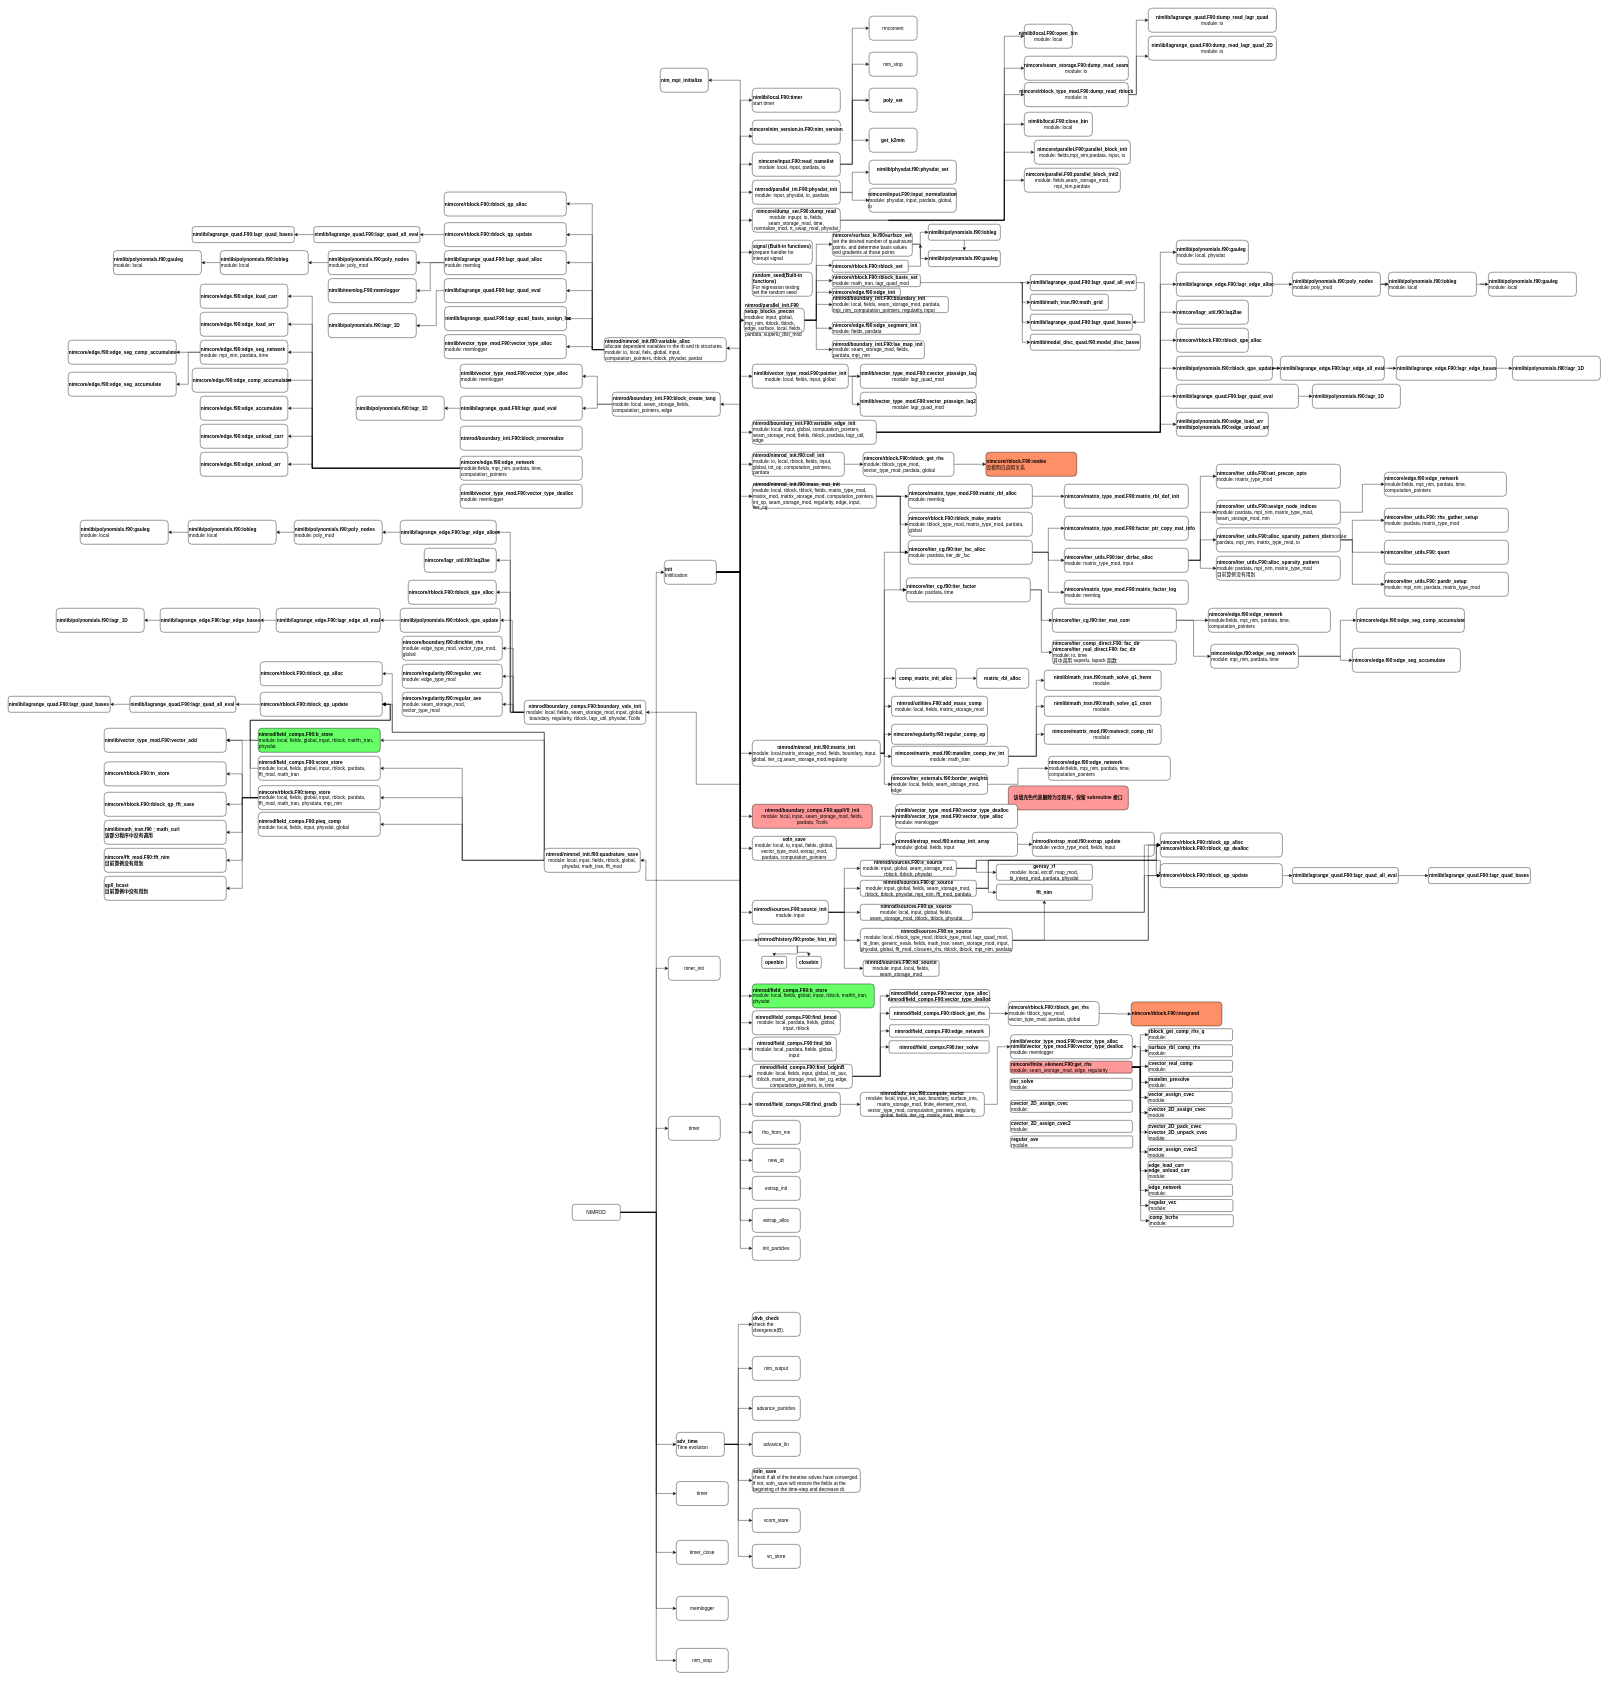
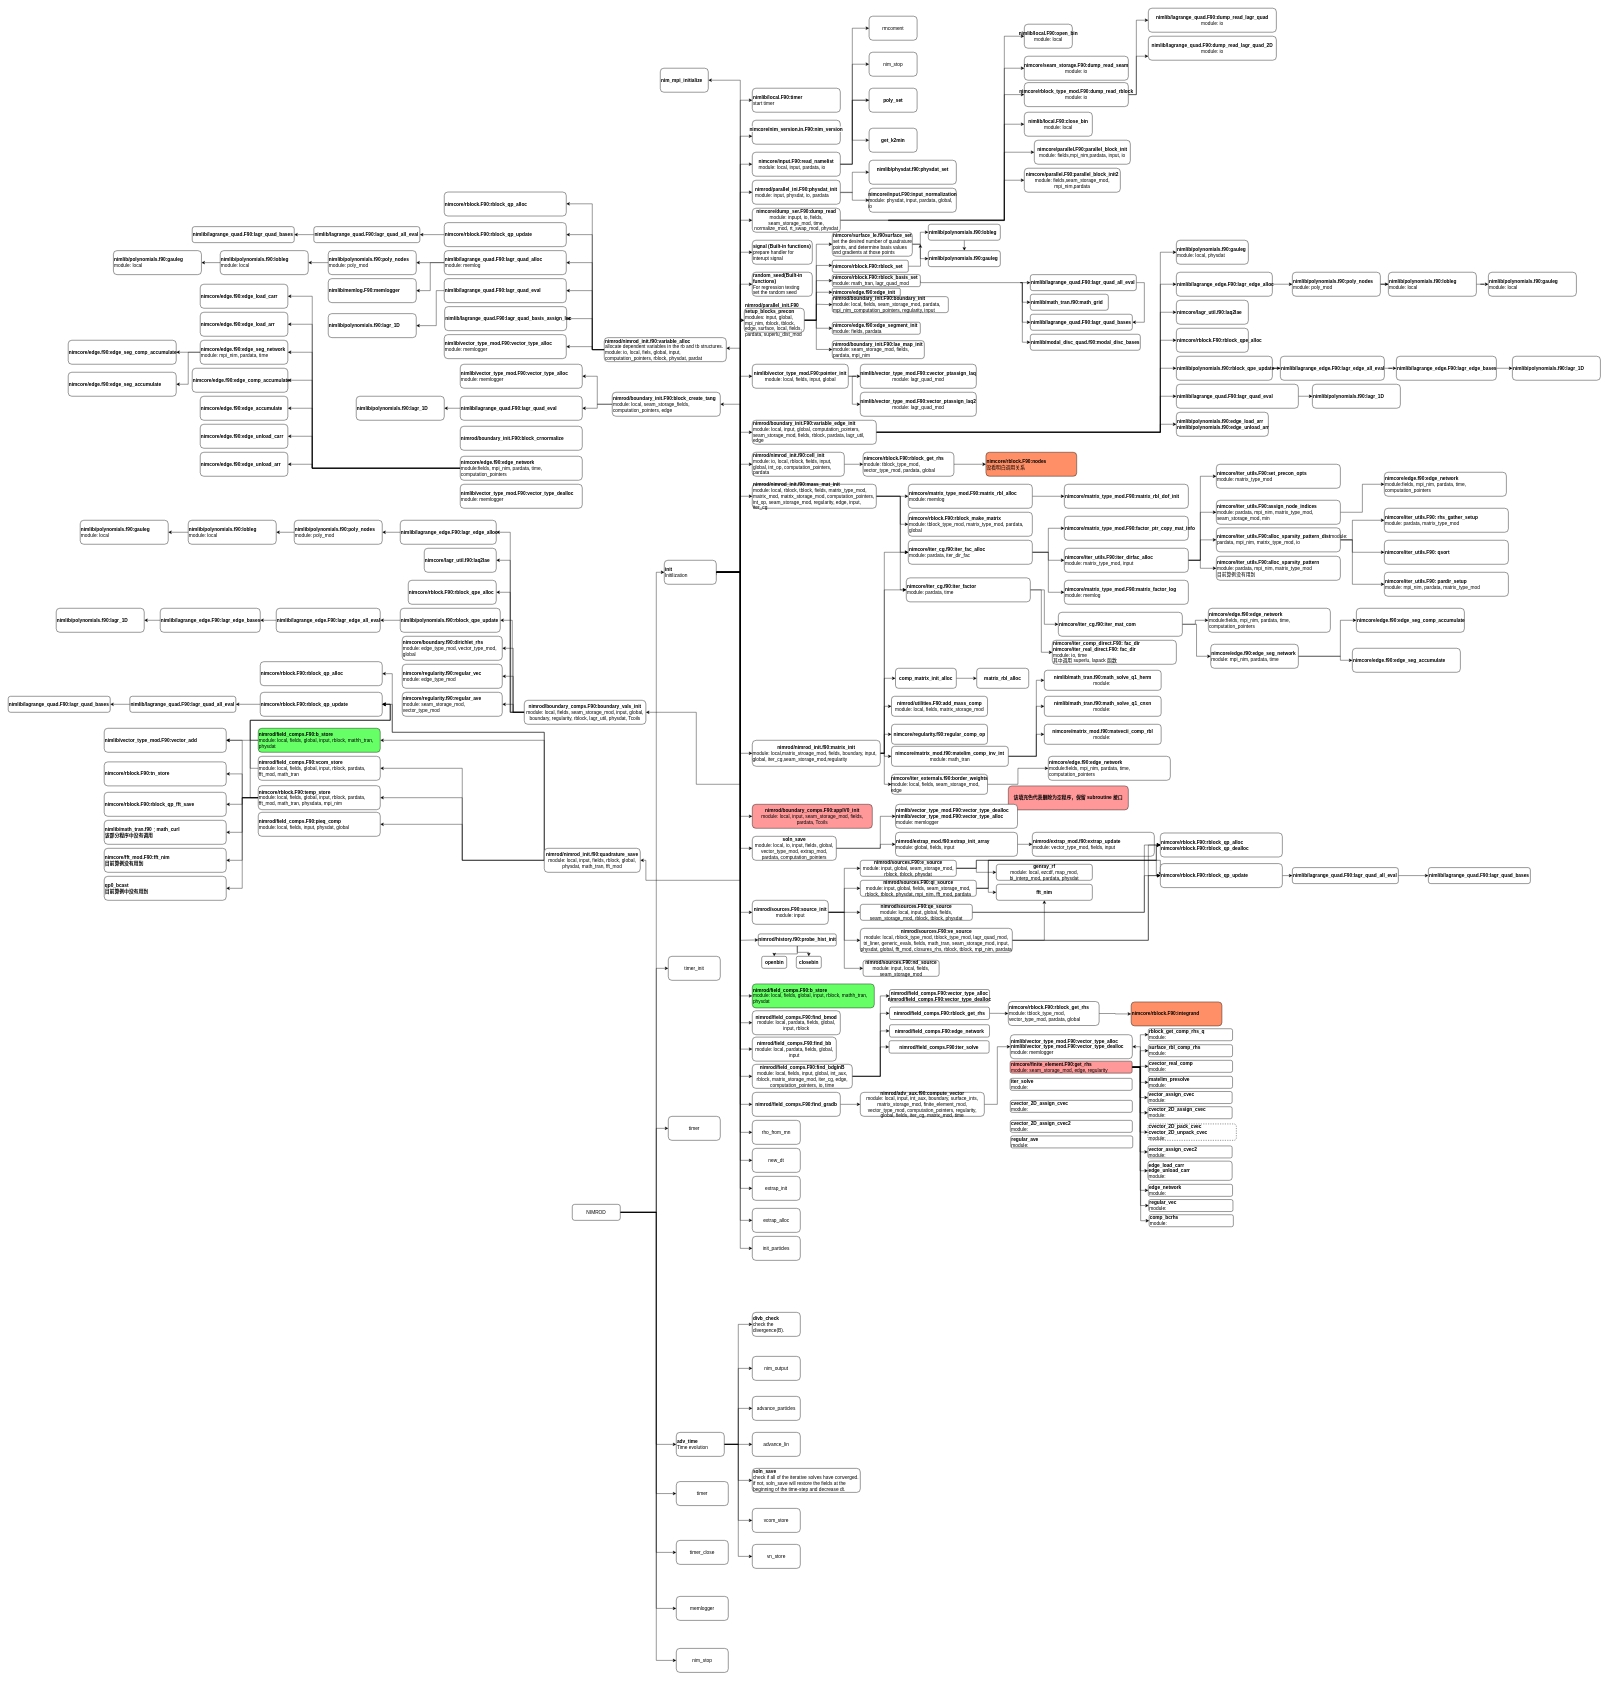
none -> (748, 284)
(1114, 620) -> (1120, 624)
(1192, 1132) -> (1192, 1132)
